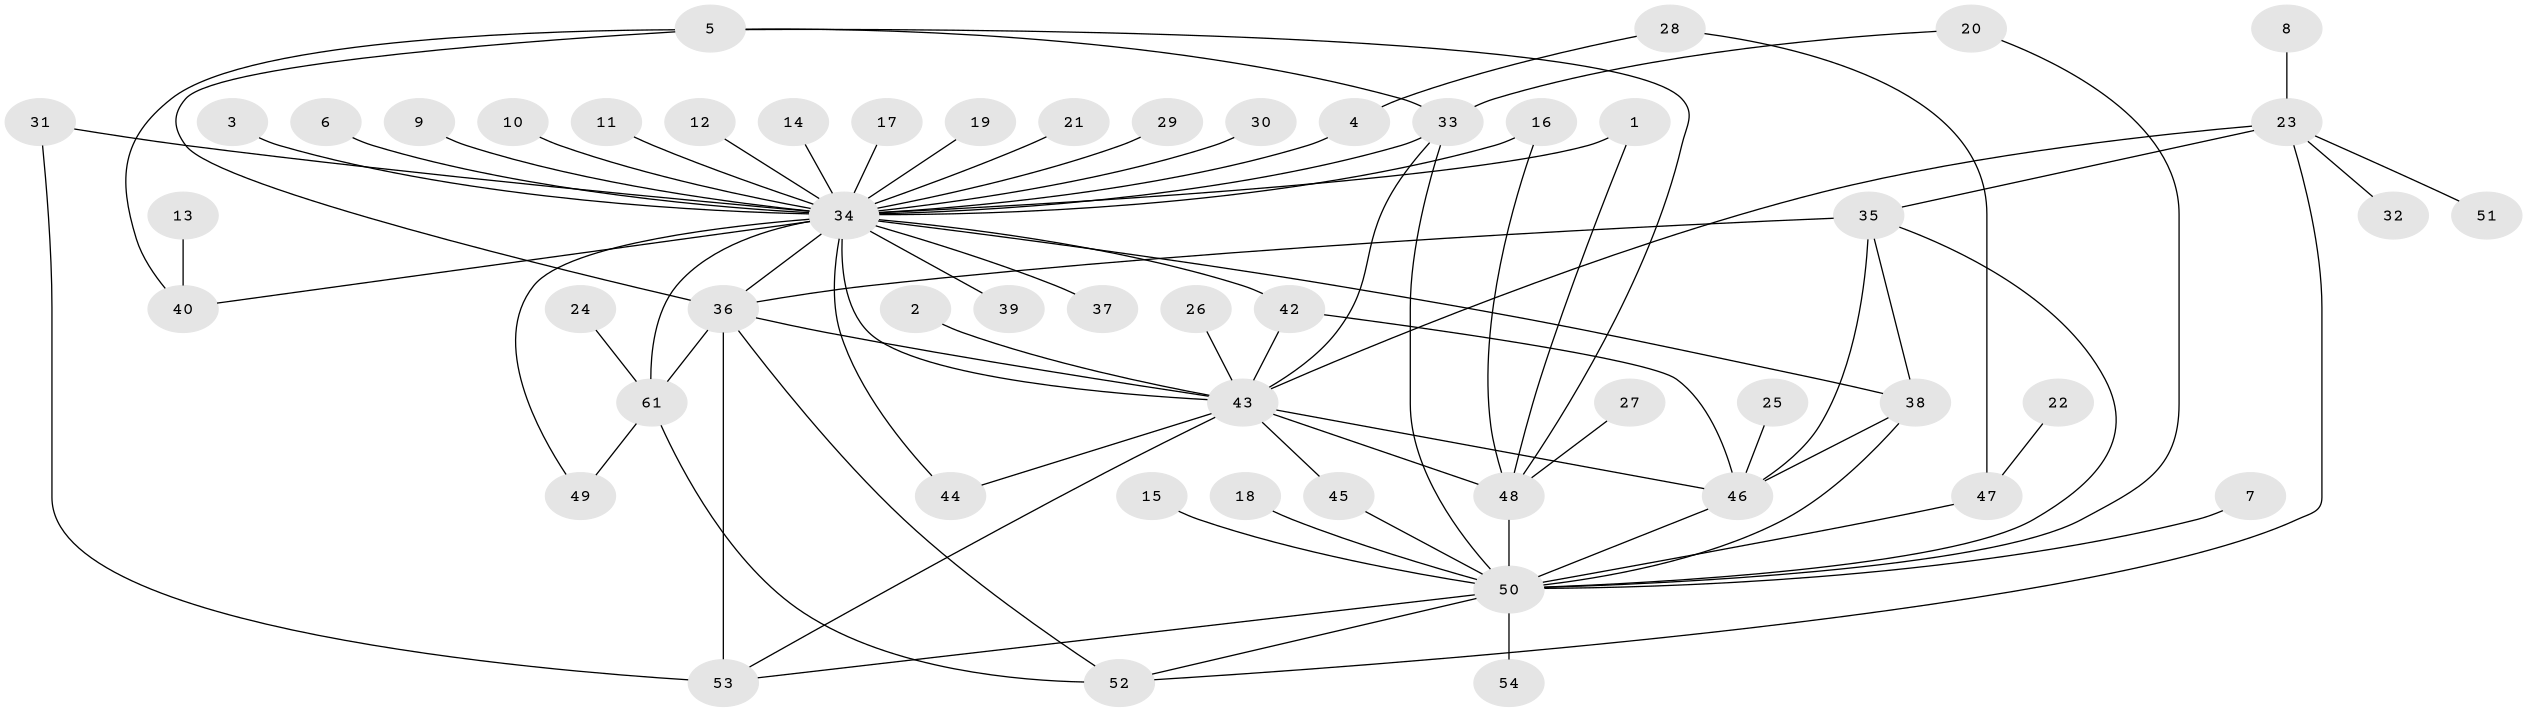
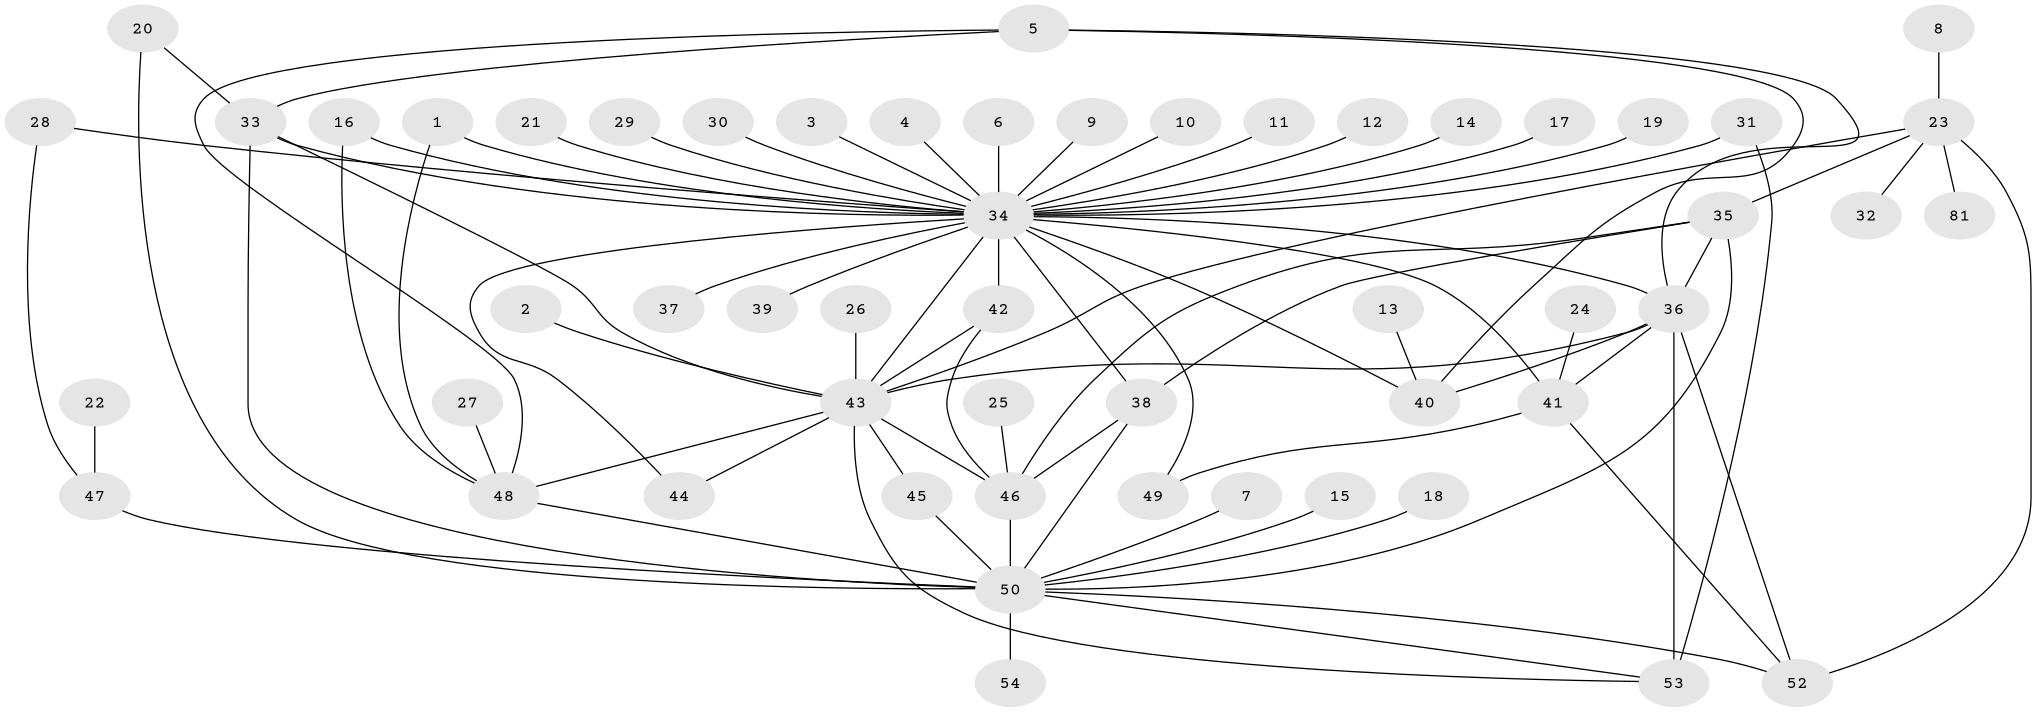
(1508, 66) -> (452, 170)
(2487, 216) -> (1960, 216)
none -> (1552, 360)
(652, 403) -> (1553, 403)
